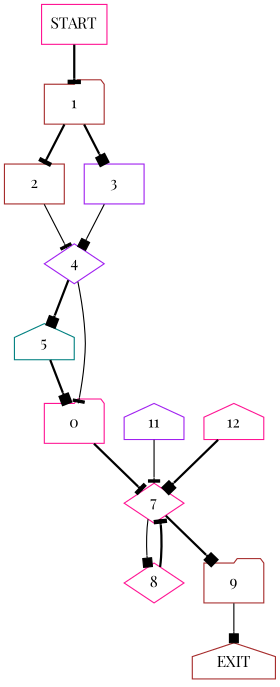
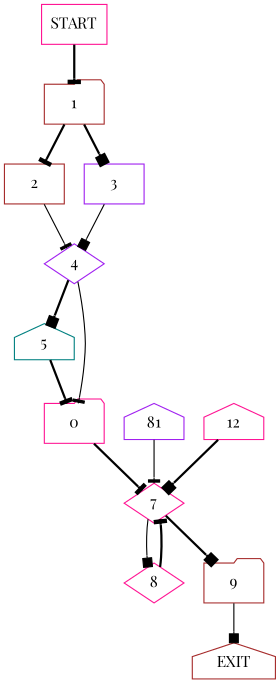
(57, 376) -> (58, 379)
(154, 423) -> (154, 423)
